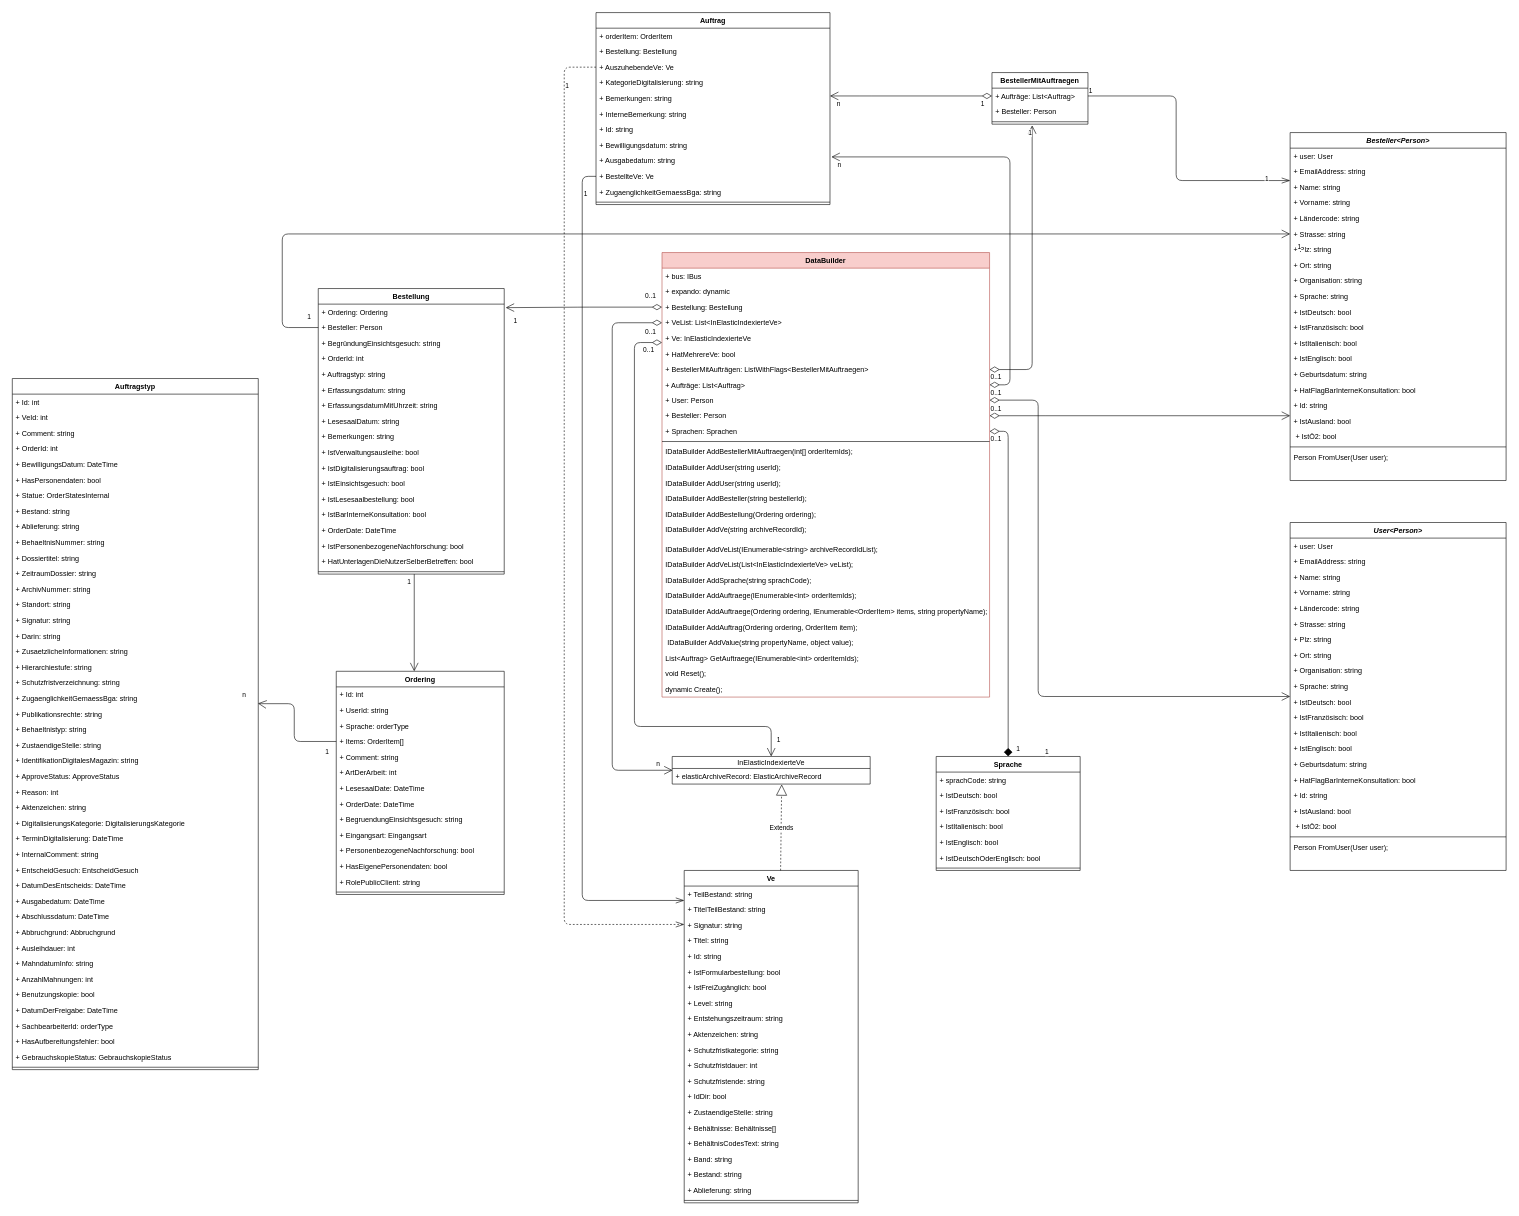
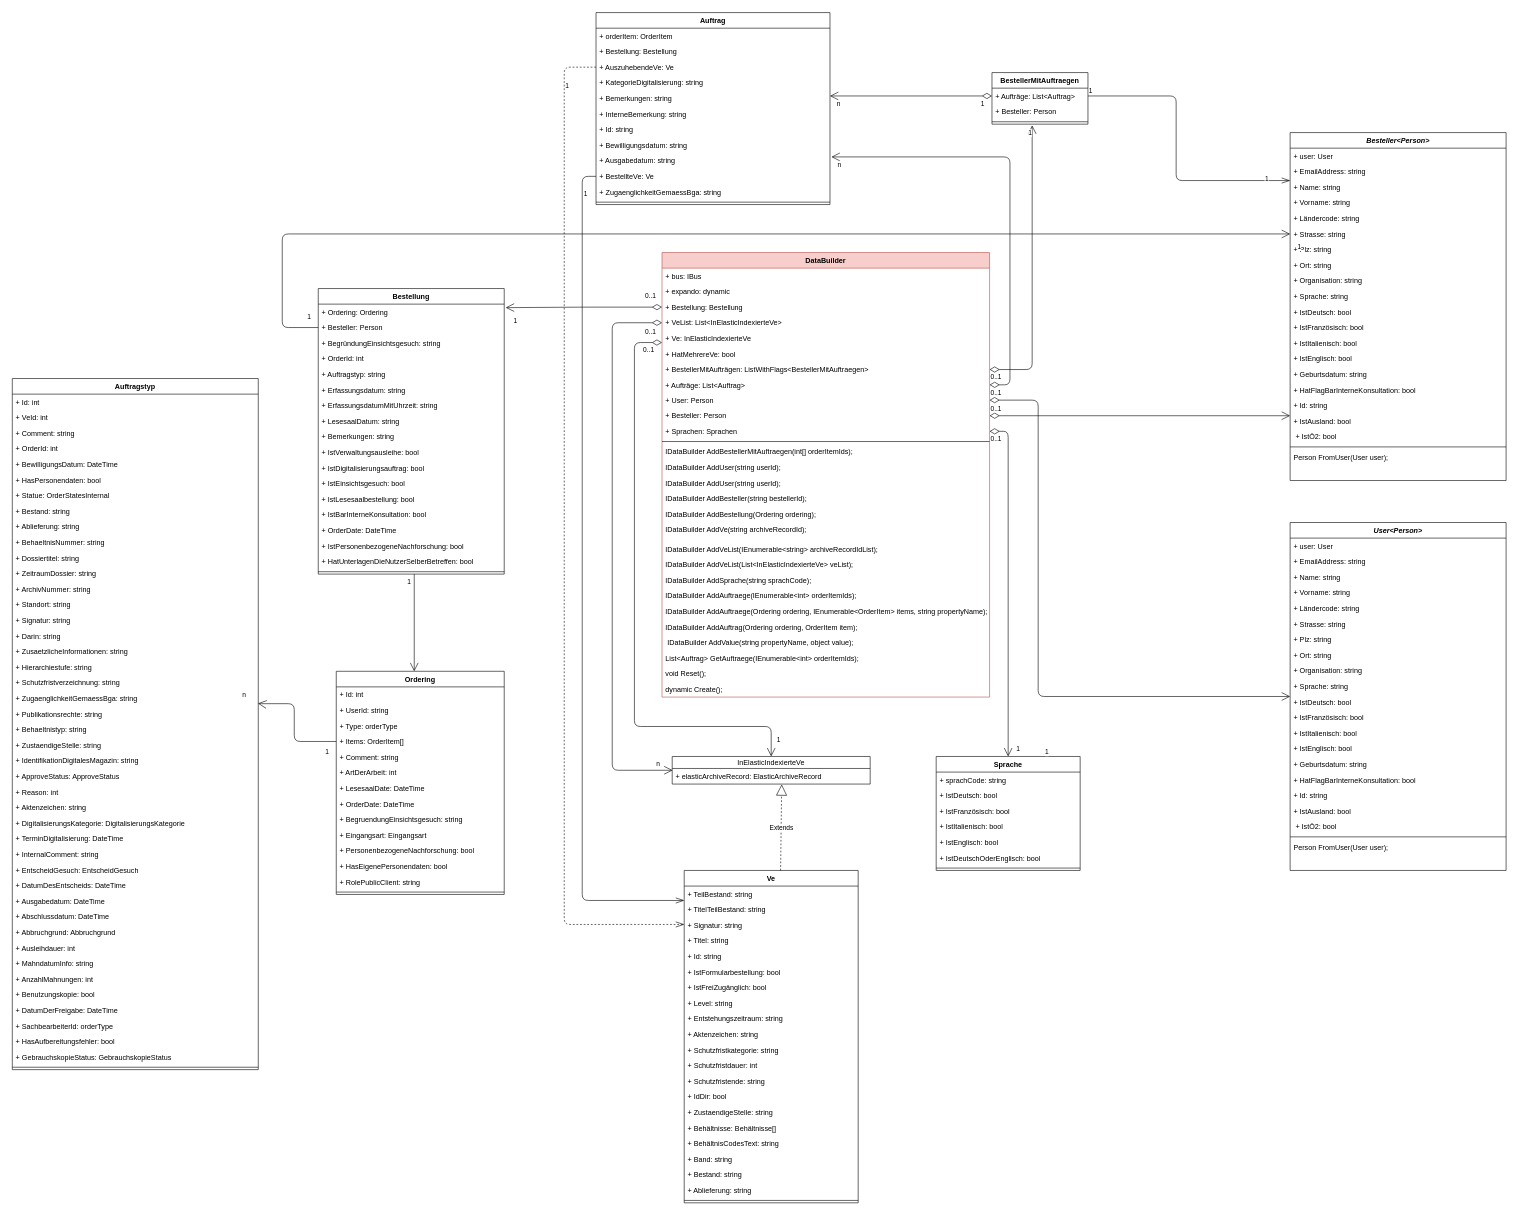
(377, 726) -> (371, 726)
(1008, 747) -> (1008, 751)
